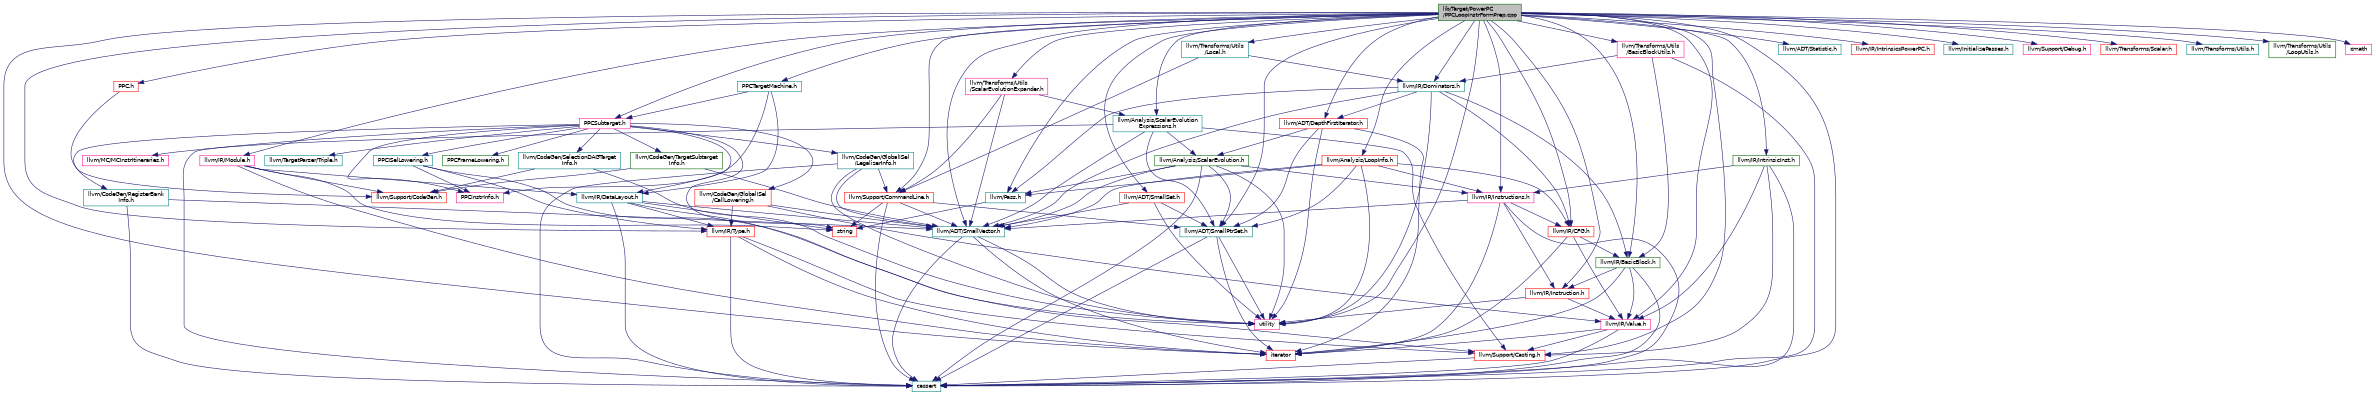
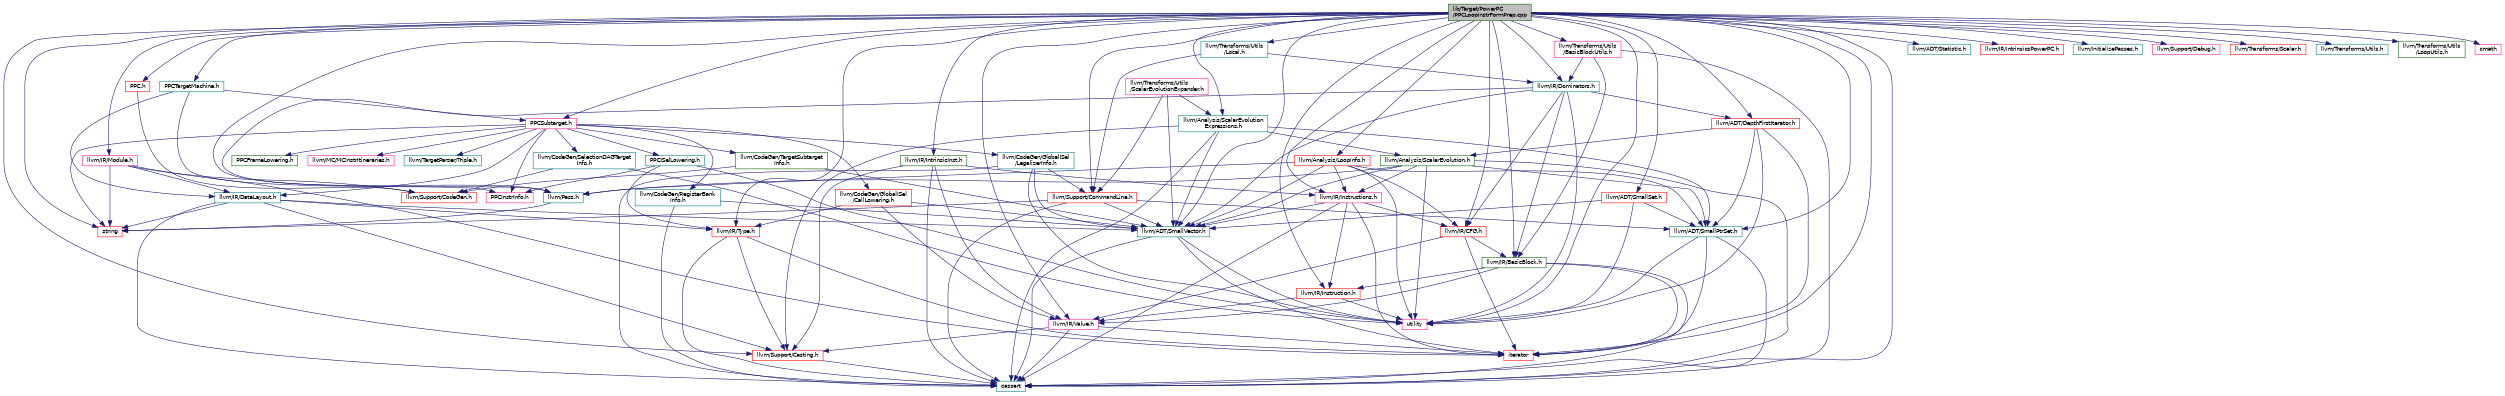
(1209, 24) -> (638, 18)
